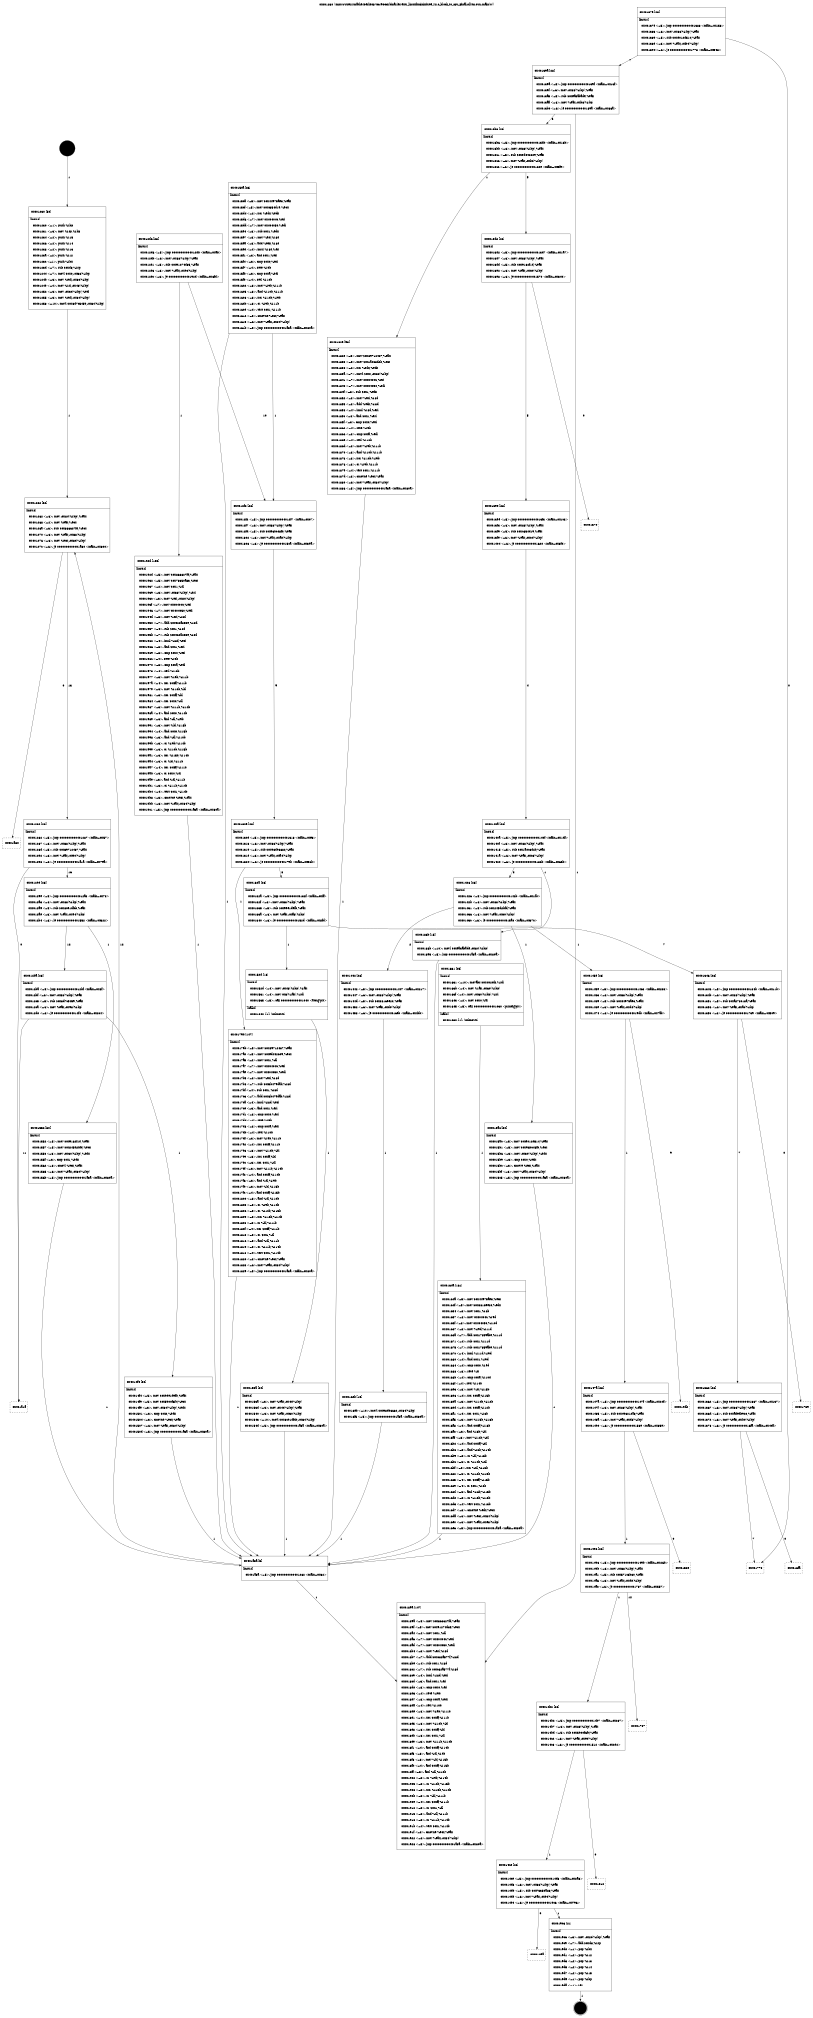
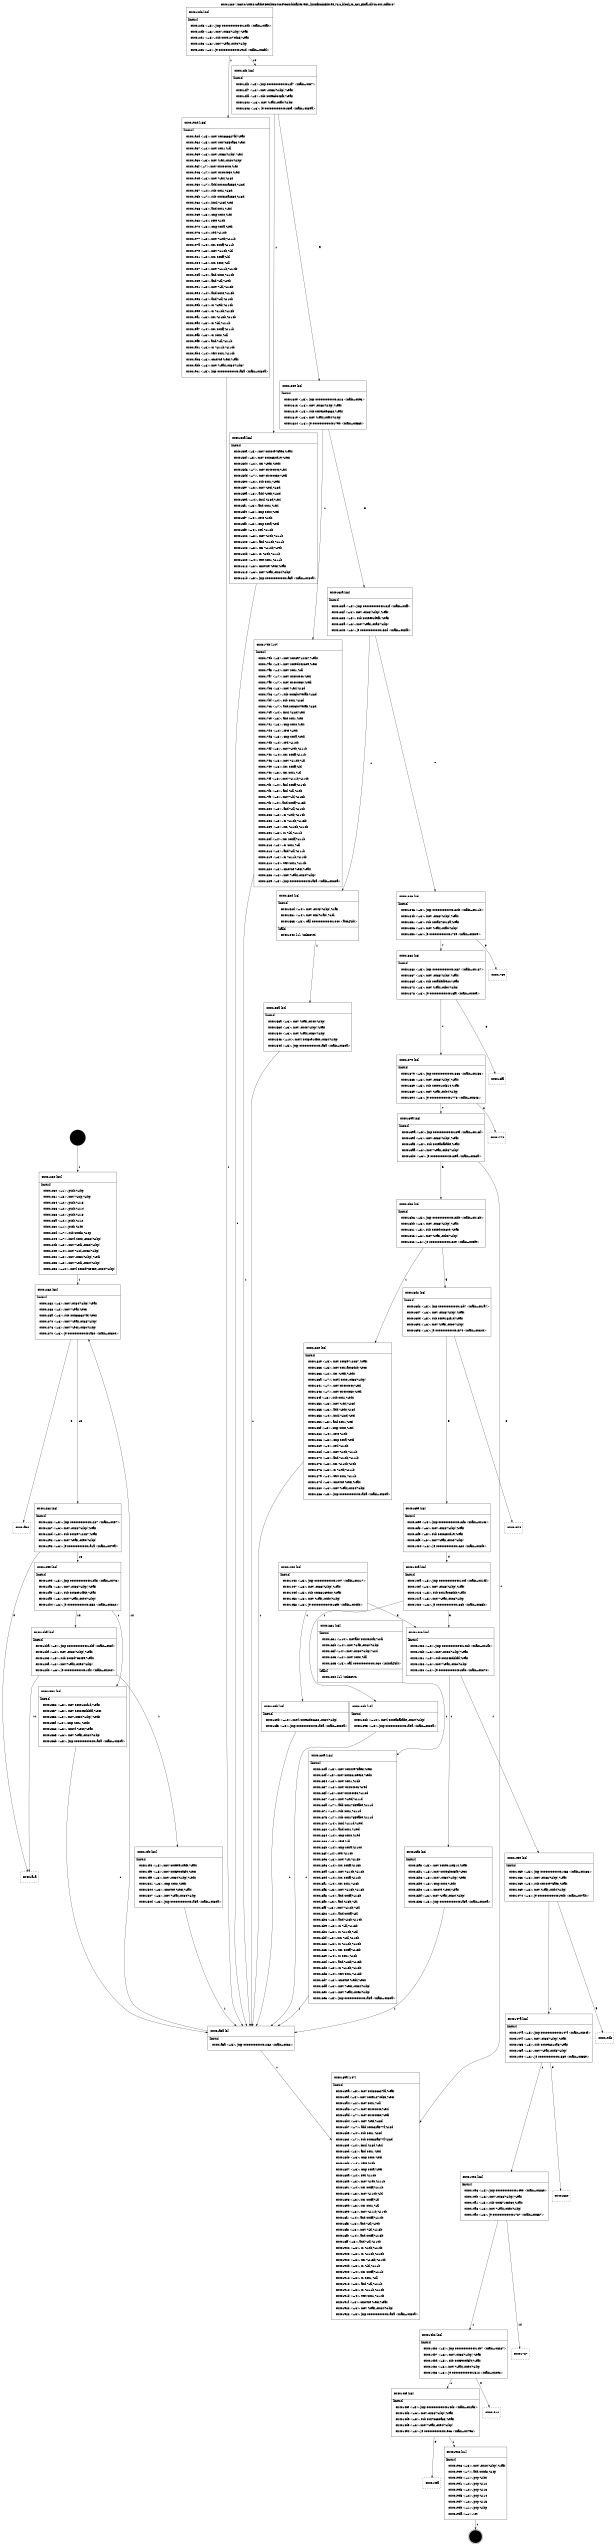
(273, 416) -> (274, 273)
(411, 927) -> (391, 1614)
(747, 1496) -> (441, 1026)
